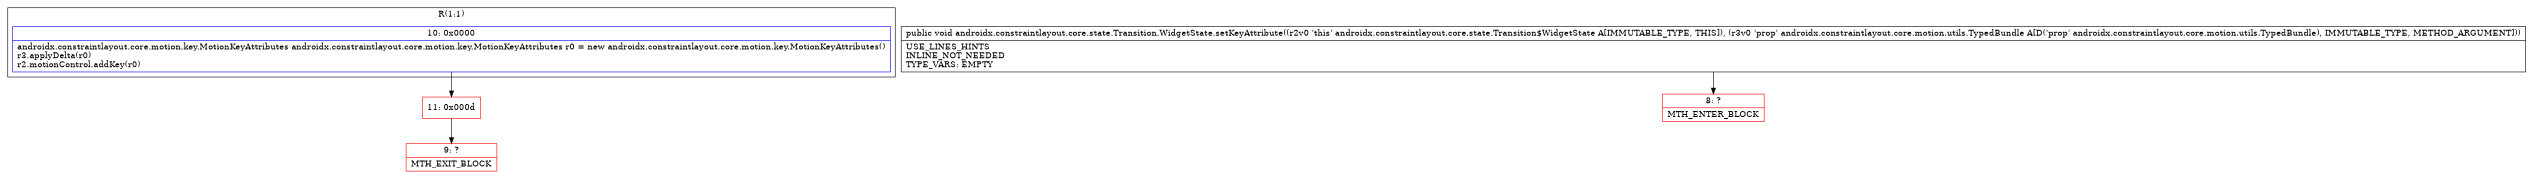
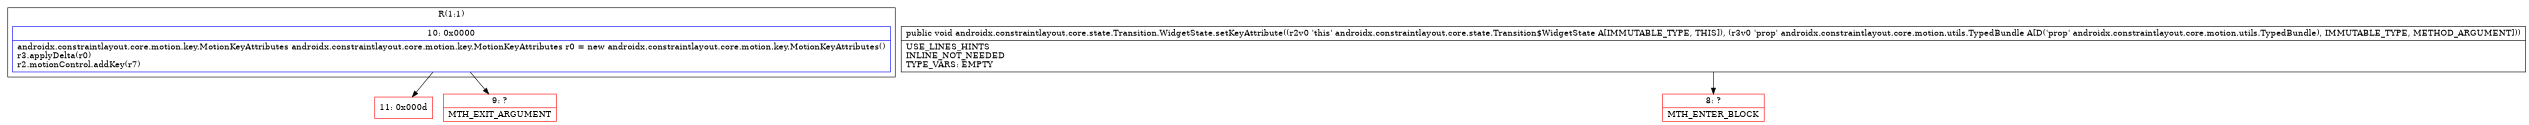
(79, 65) -> (79, 65)
(452, 128) -> (478, 81)
(452, 164) -> (500, 114)
